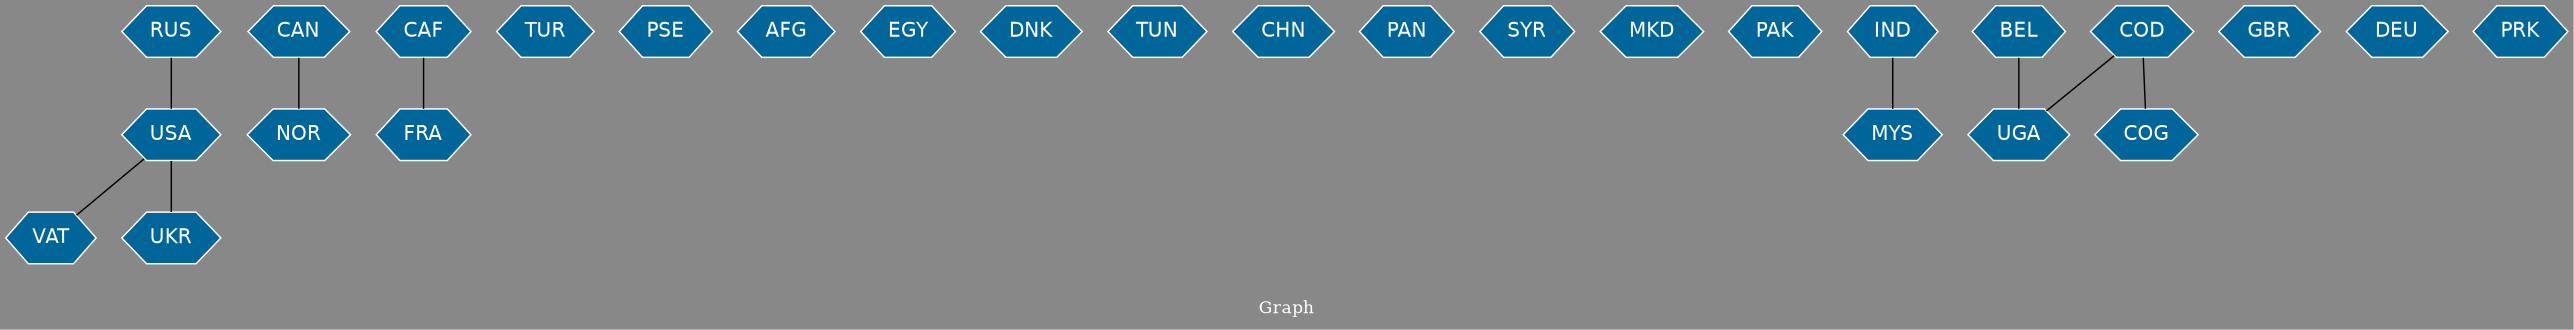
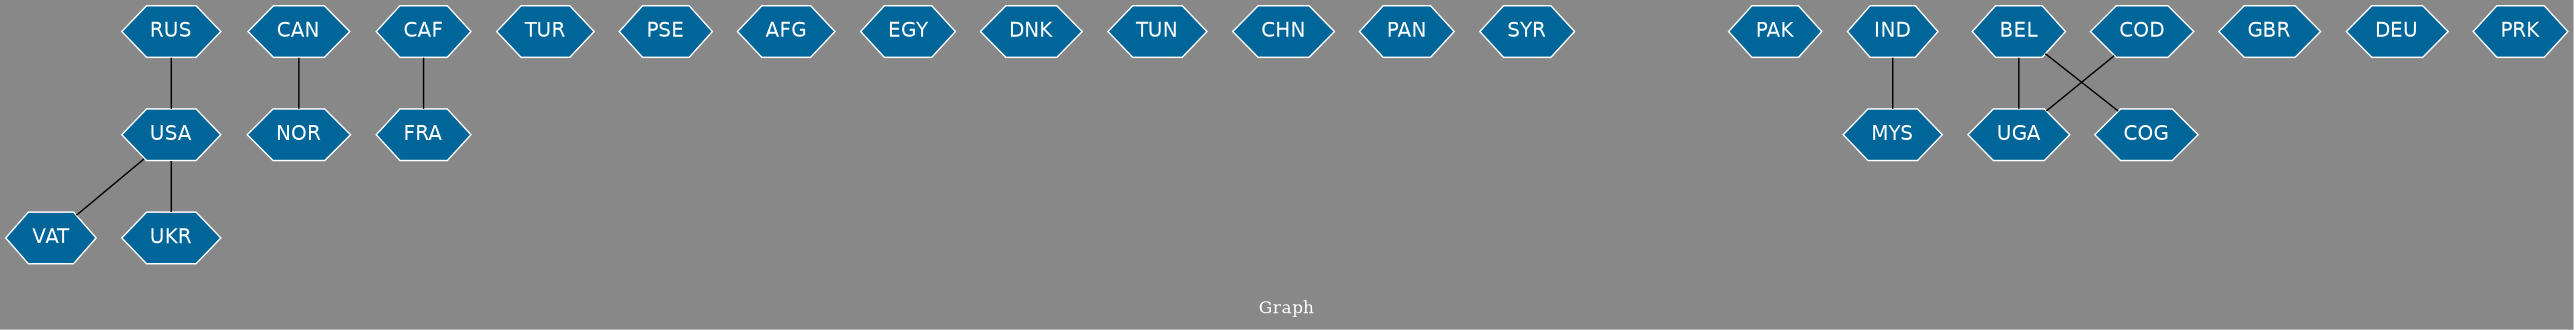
(1652, 32) -> none
(2144, 83) -> (2075, 77)
